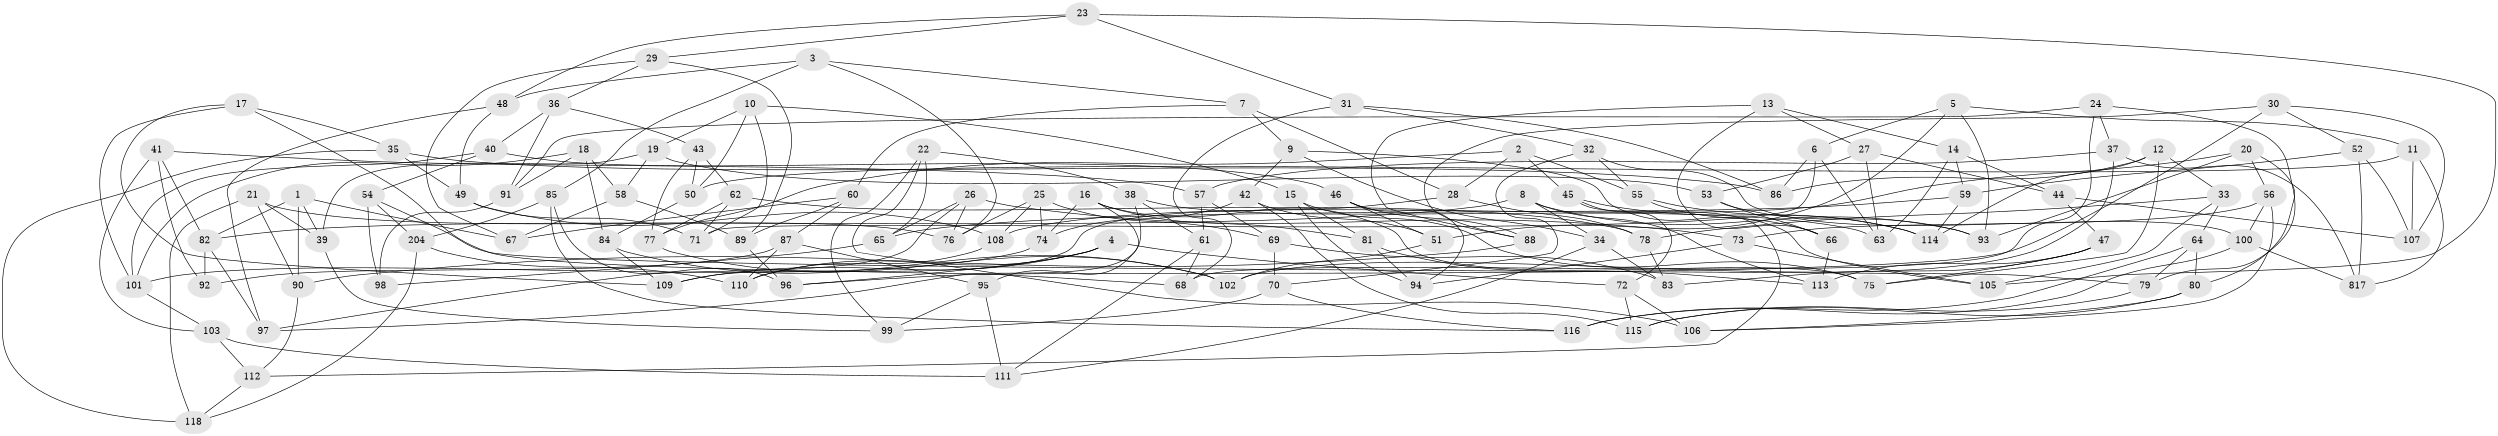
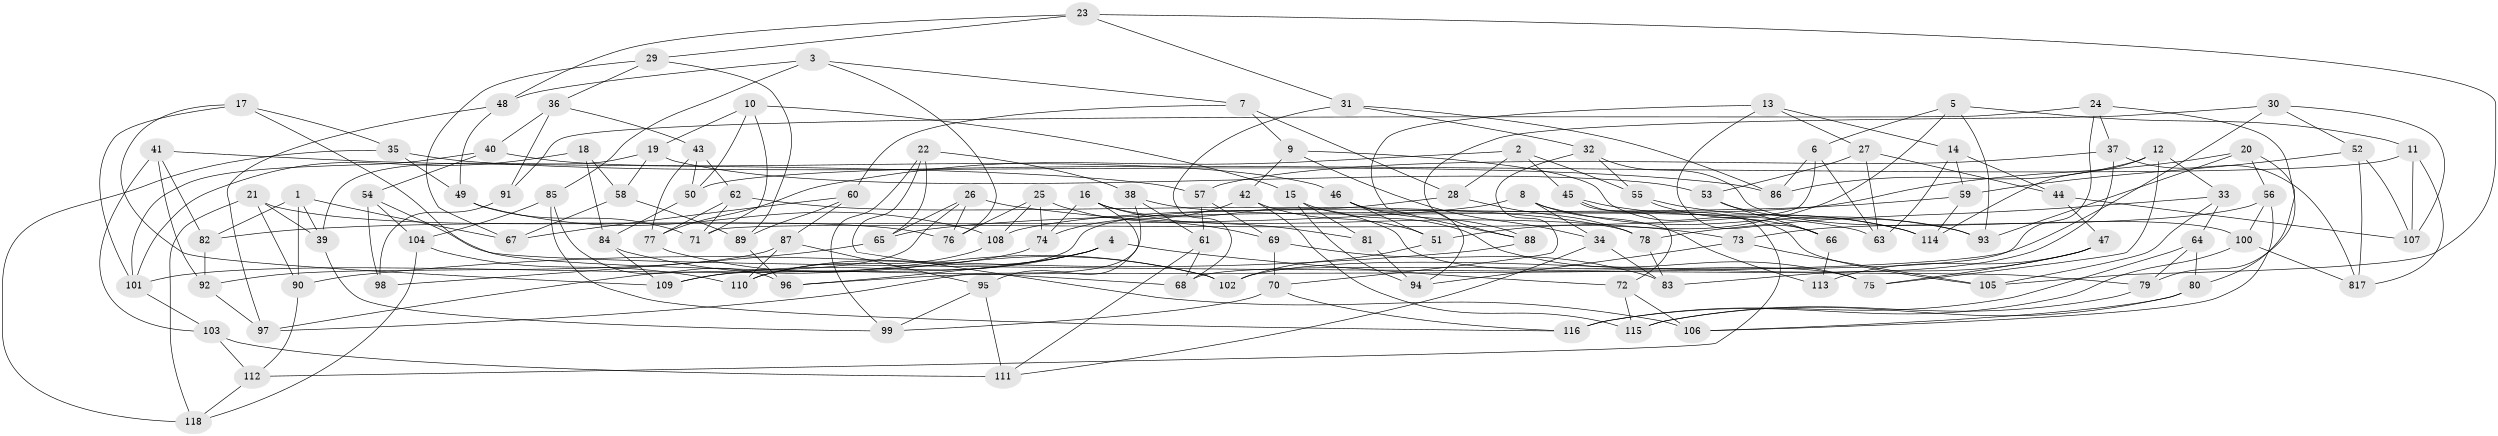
(545, 173) -> none
(417, 241) -> (417, 241)
(1591, 271) -> none
(235, 286) -> (234, 309)
